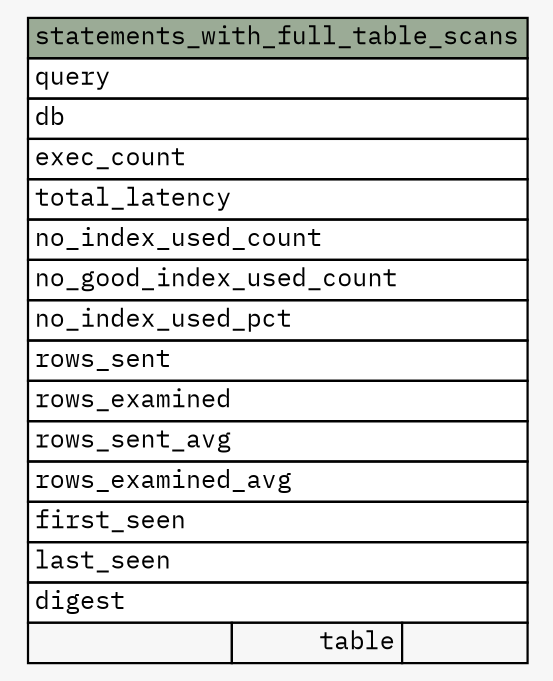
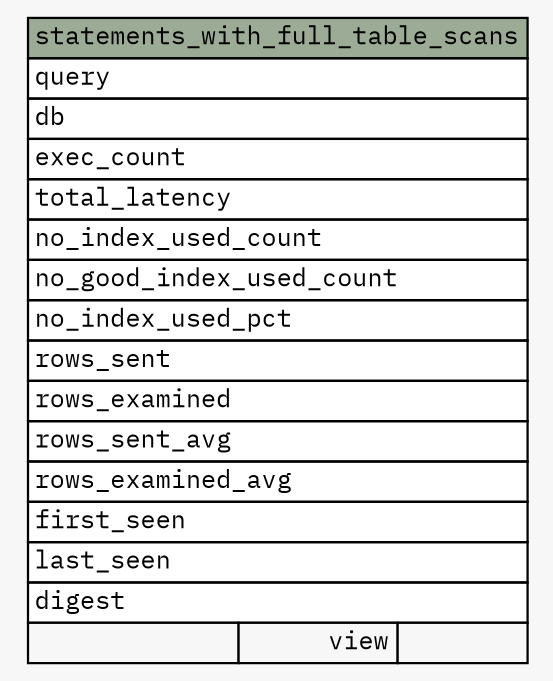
(357, 642) -> (360, 642)
